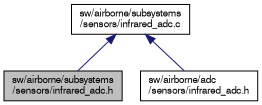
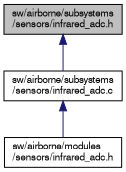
(93, 56) -> (63, 58)
(199, 86) -> (63, 152)
